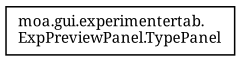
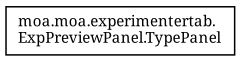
(120, 31) -> (120, 31)
